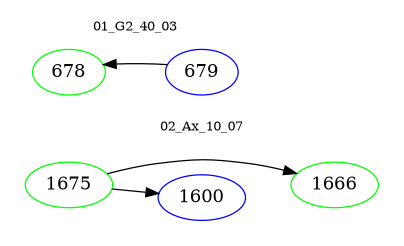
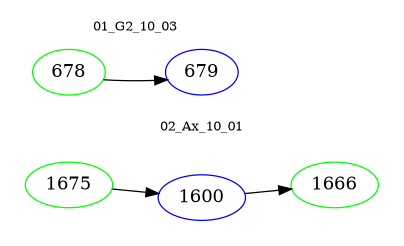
(135, 27) -> (135, 27)
(142, 64) -> (129, 81)
(202, 127) -> (202, 127)
(195, 160) -> (262, 192)
